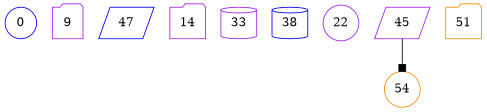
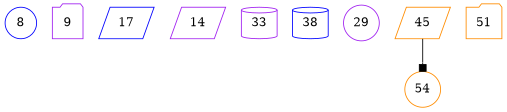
(21, 23) -> (21, 23)
(126, 23) -> (126, 23)
(188, 23) -> (198, 23)
(341, 23) -> (361, 23)
(402, 23) -> (423, 23)
